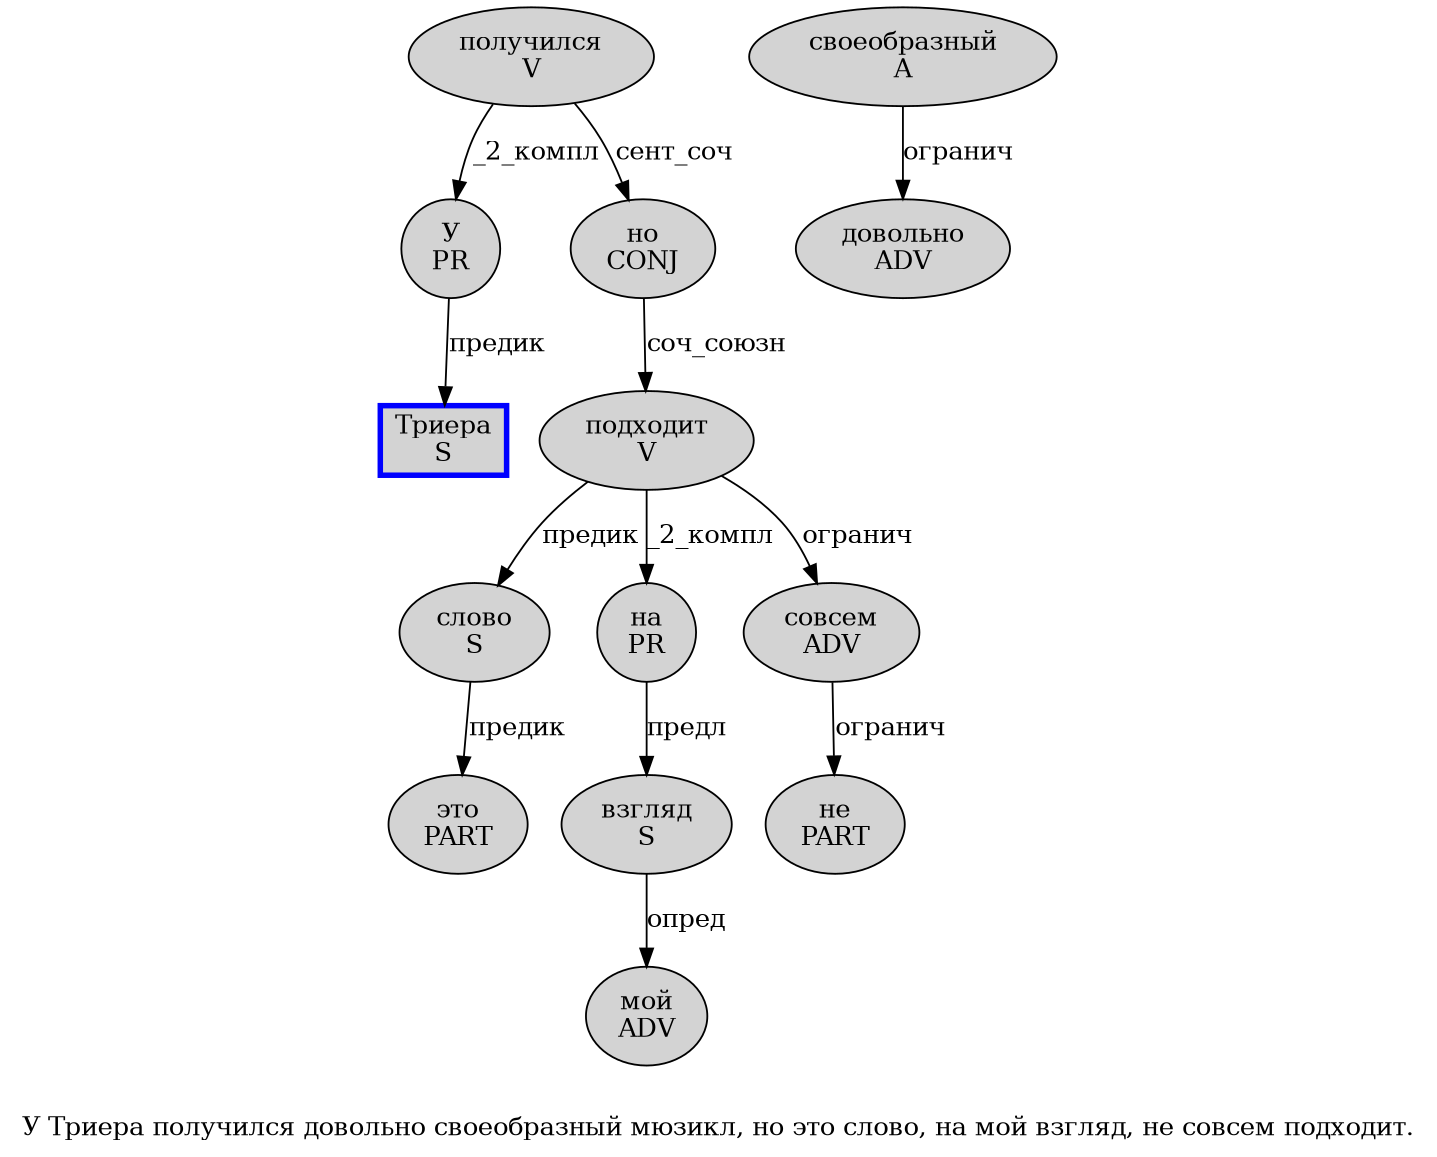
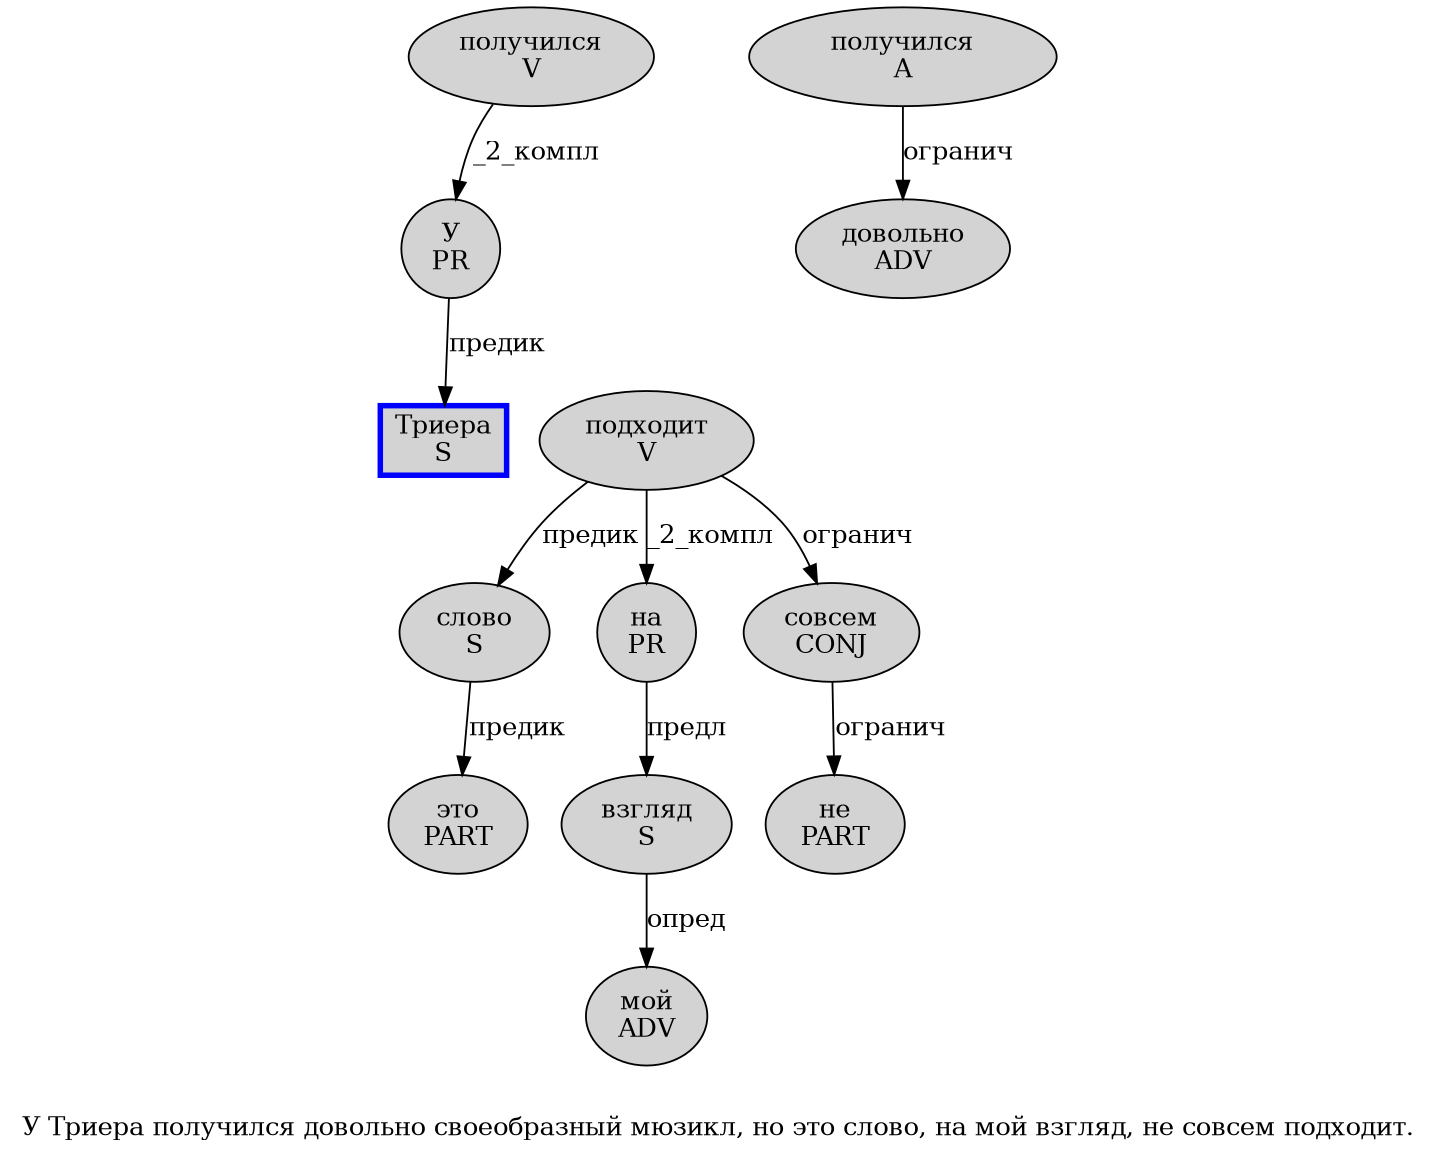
(903, 57) -> (903, 57)
(643, 249) -> none
(832, 632) -> (832, 632)
